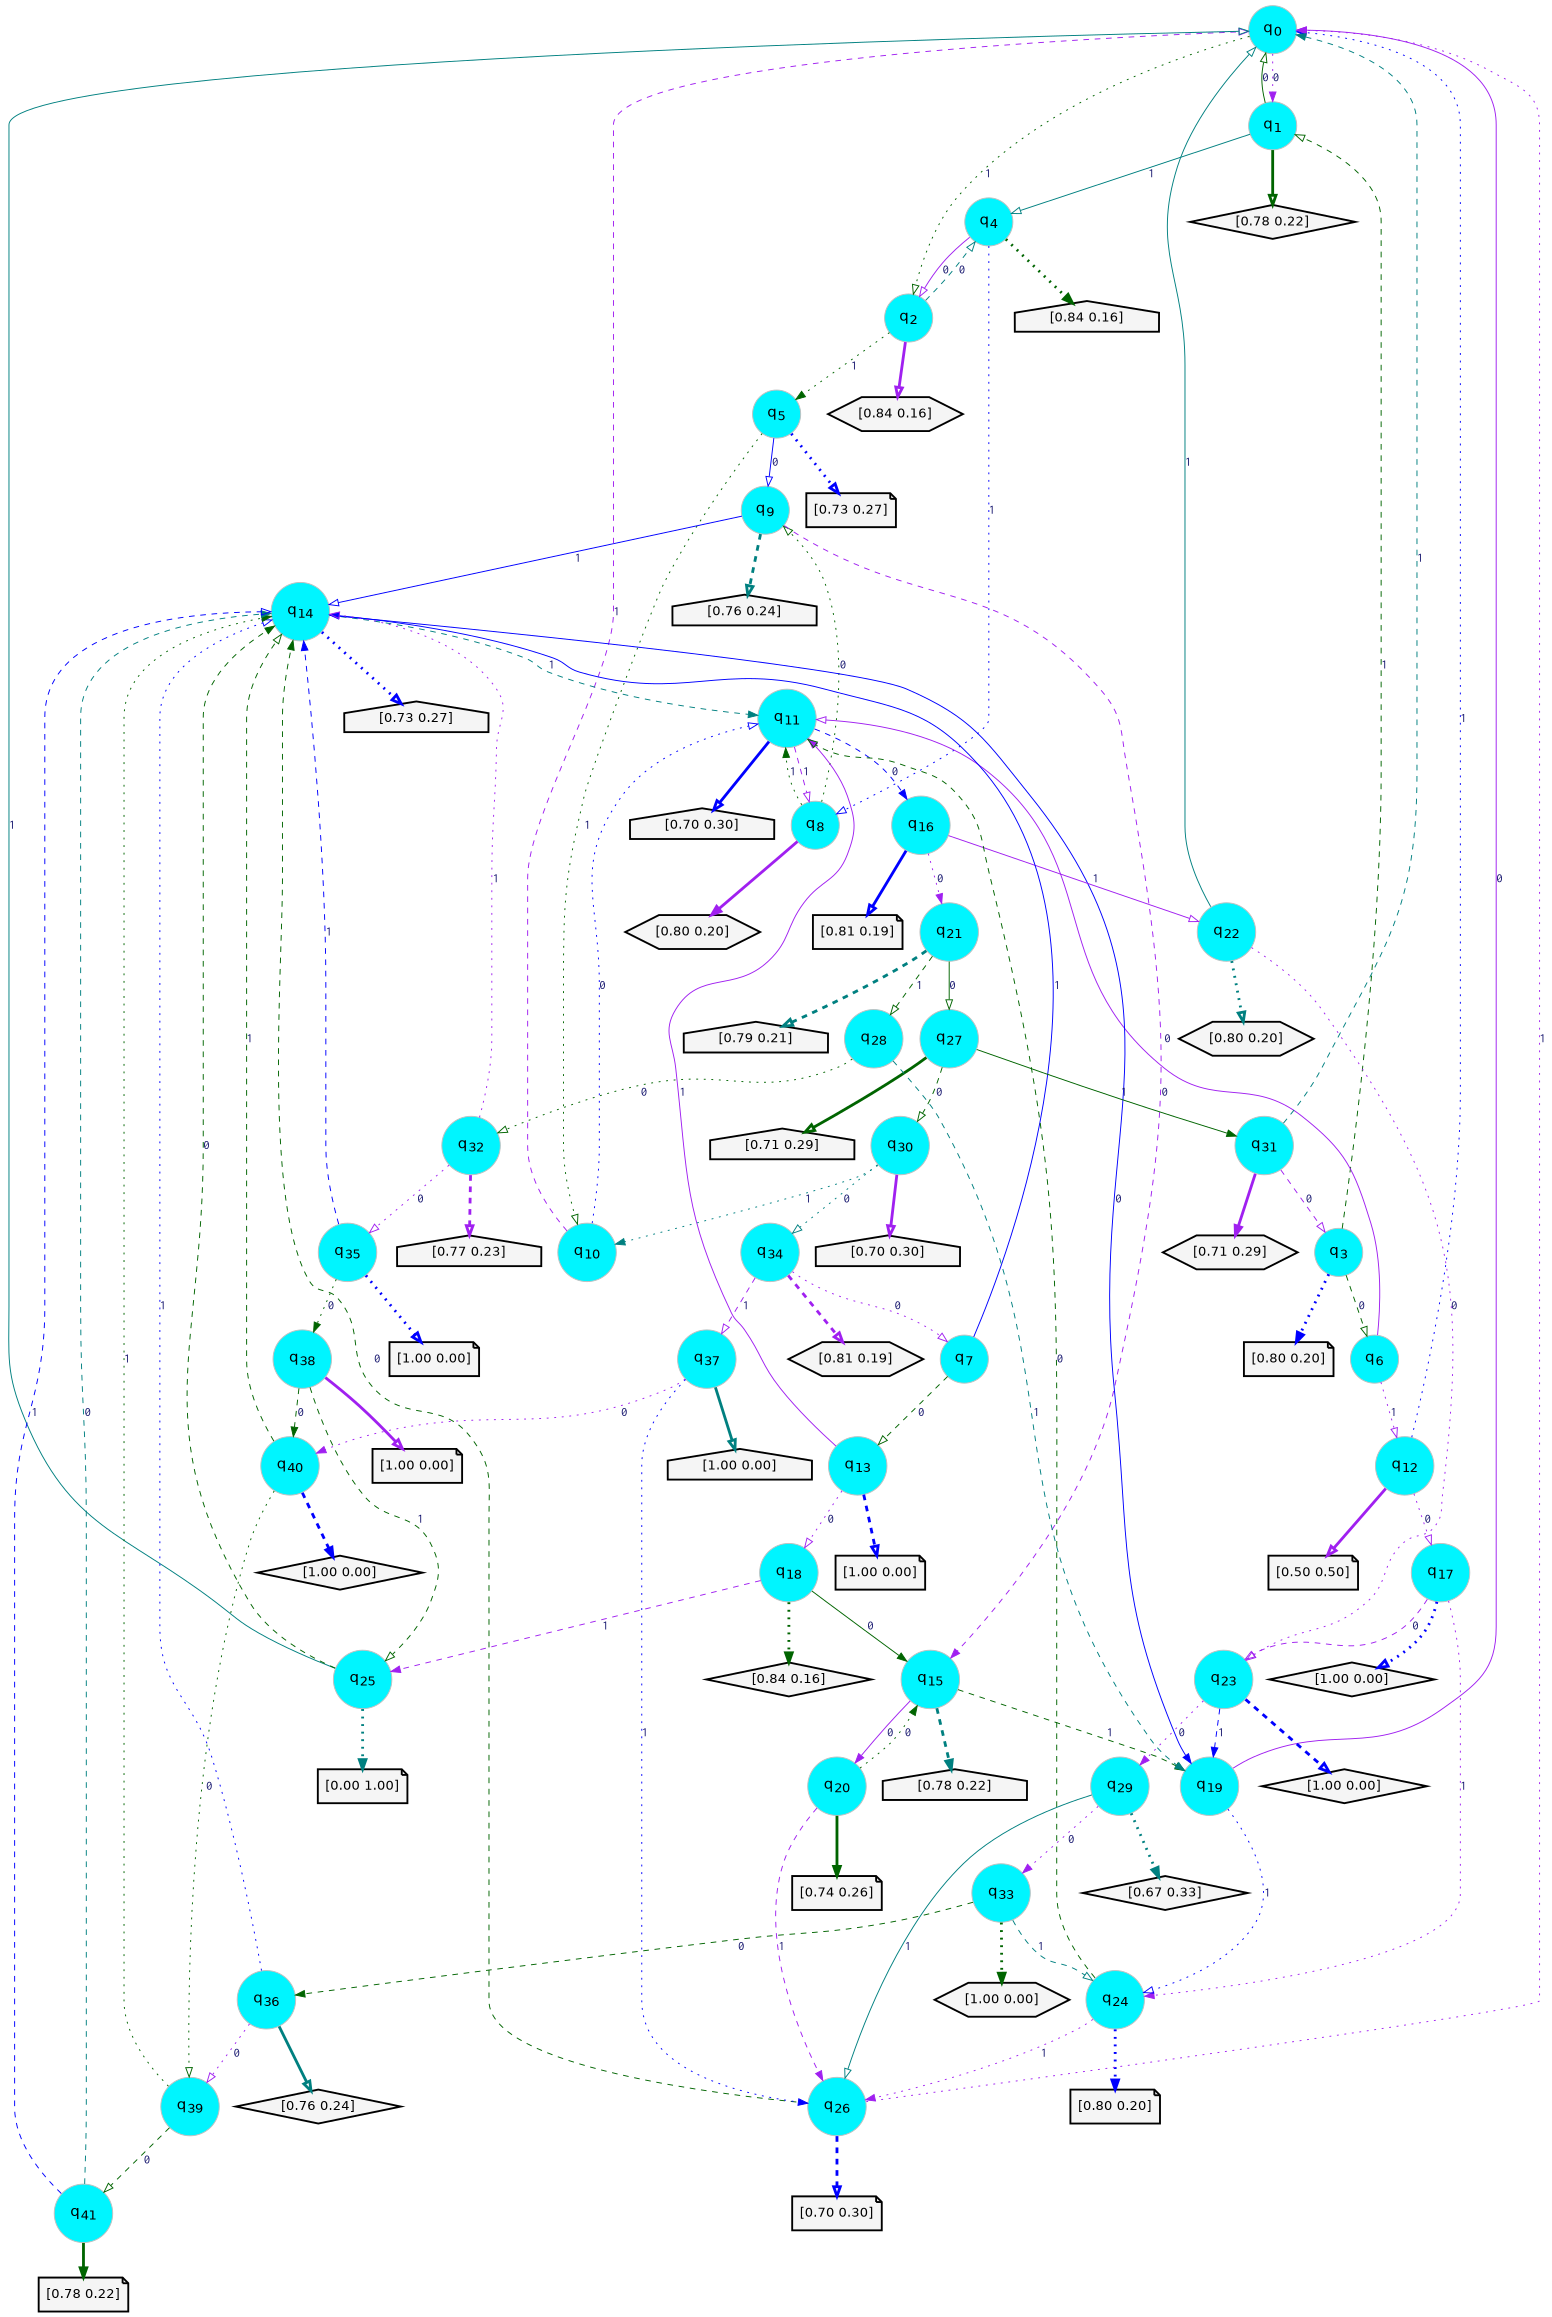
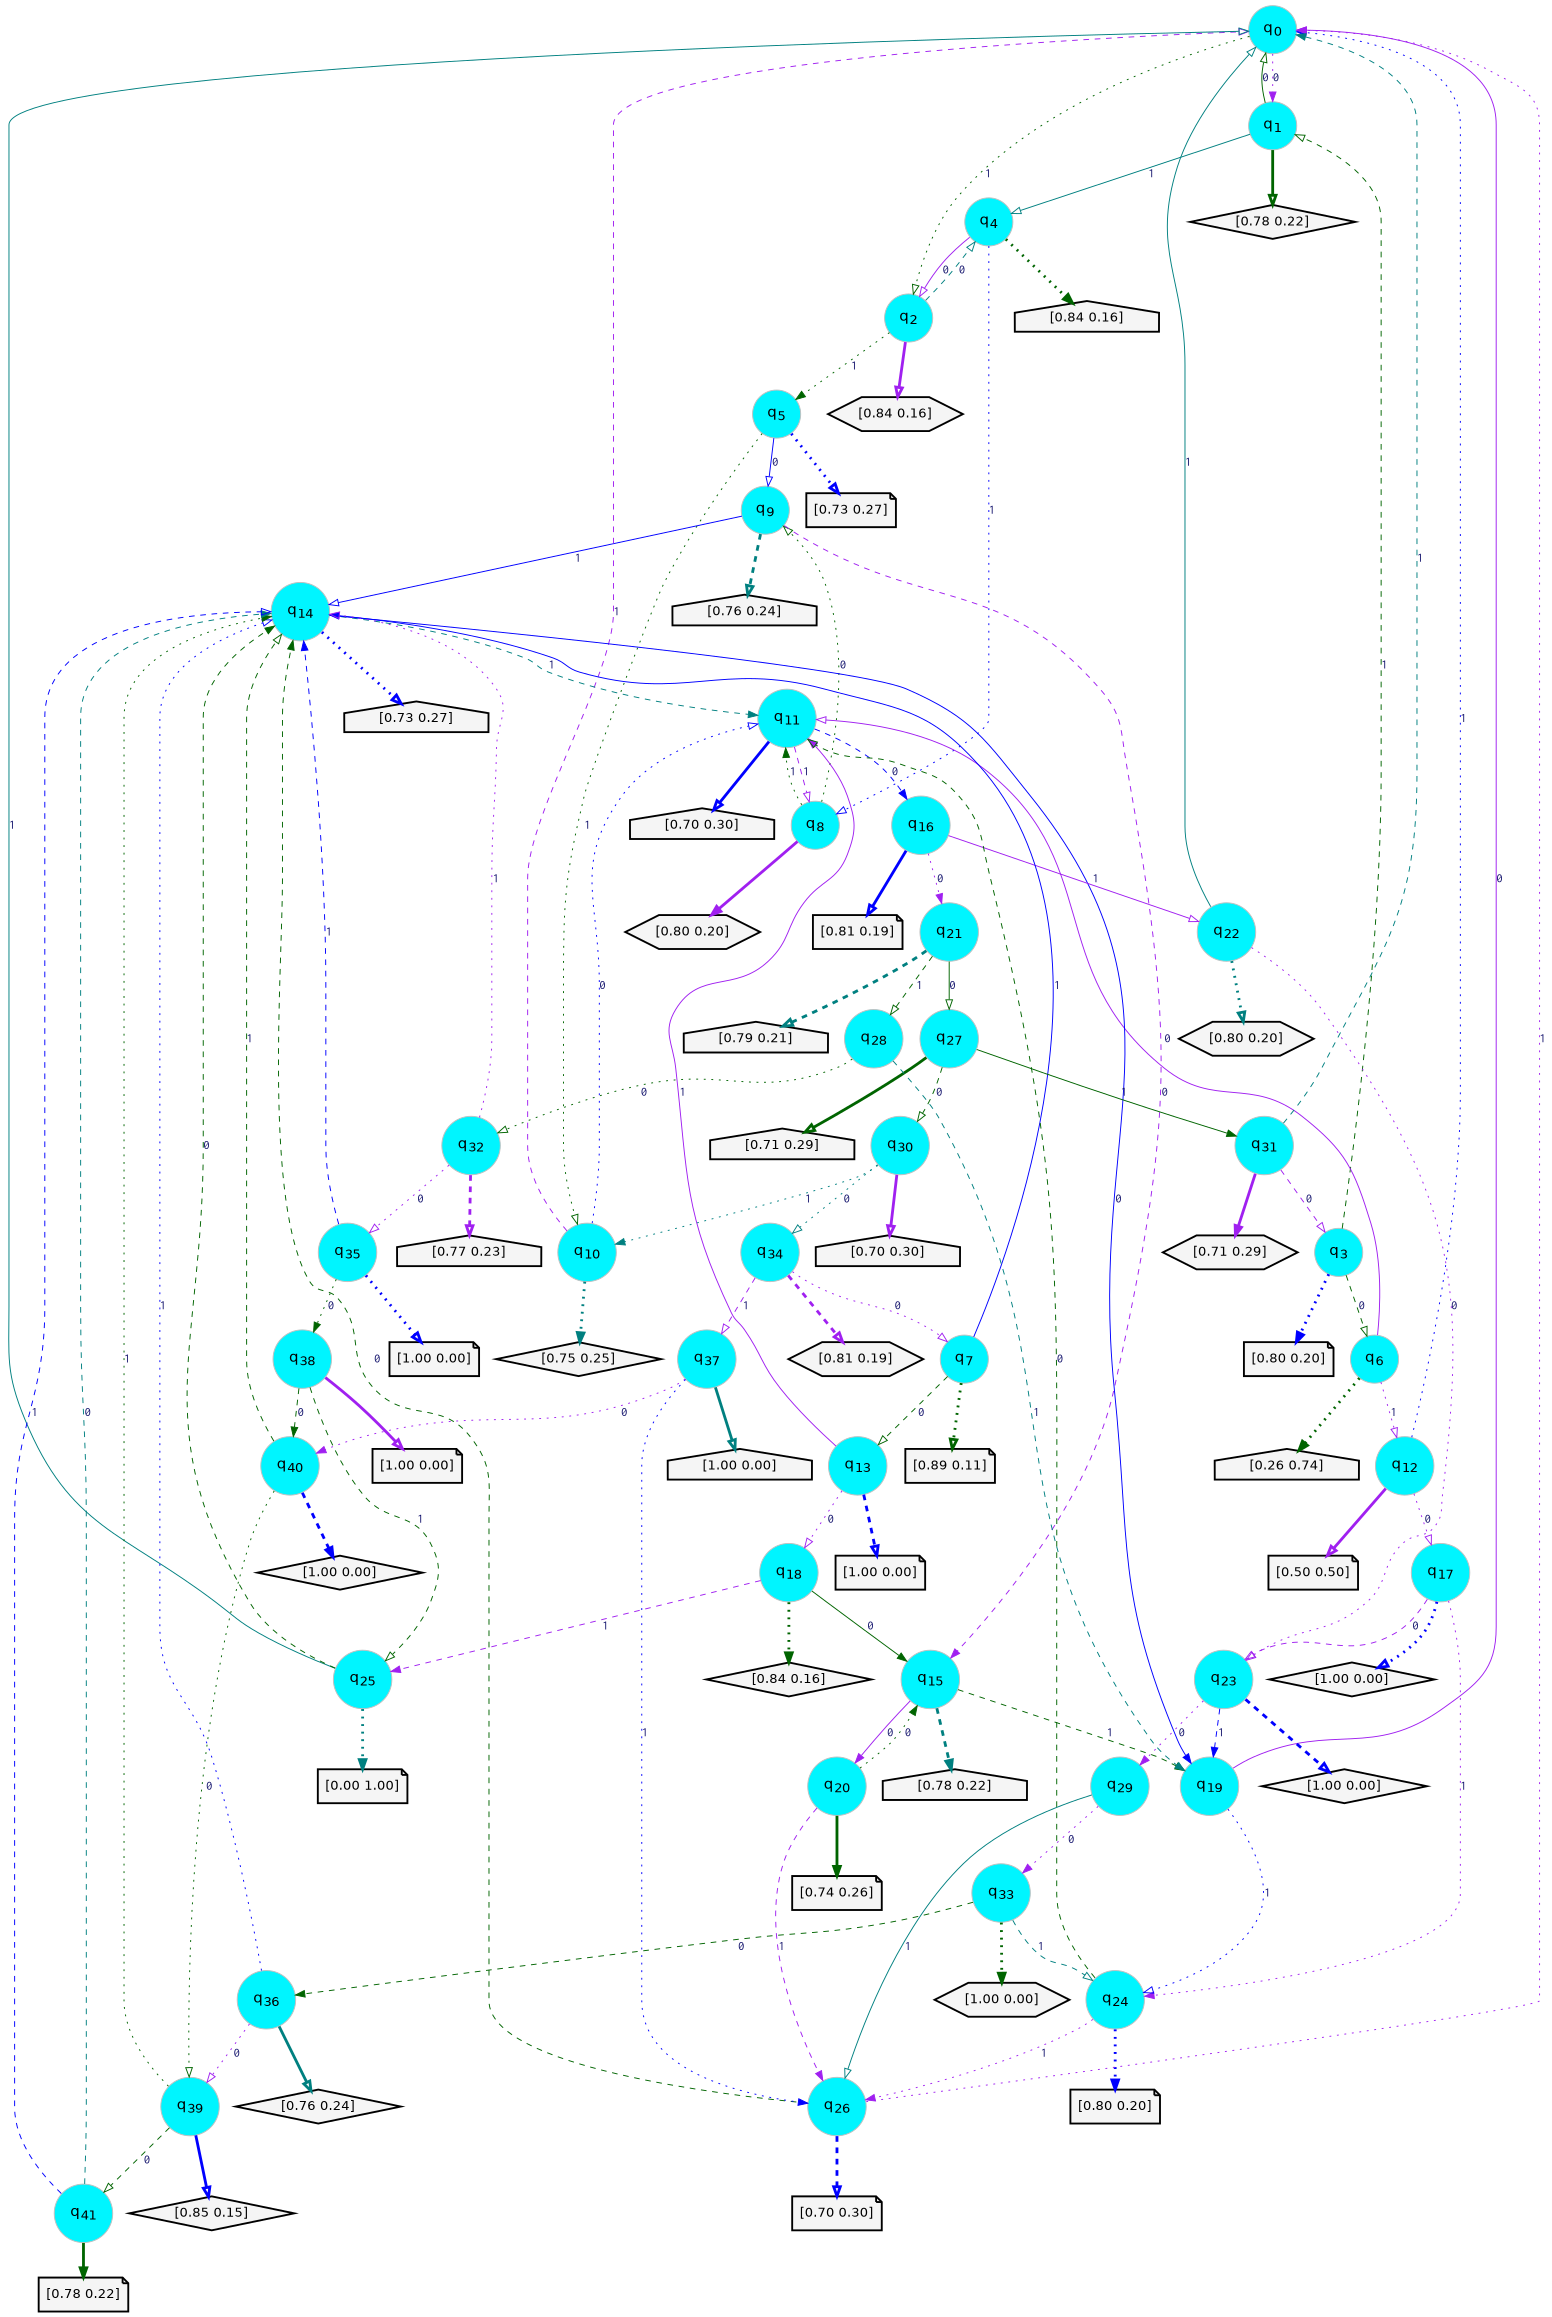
none -> (579, 1359)
none -> (950, 1466)
none -> (1287, 1466)
(1165, 1893) -> none
none -> (212, 2213)
